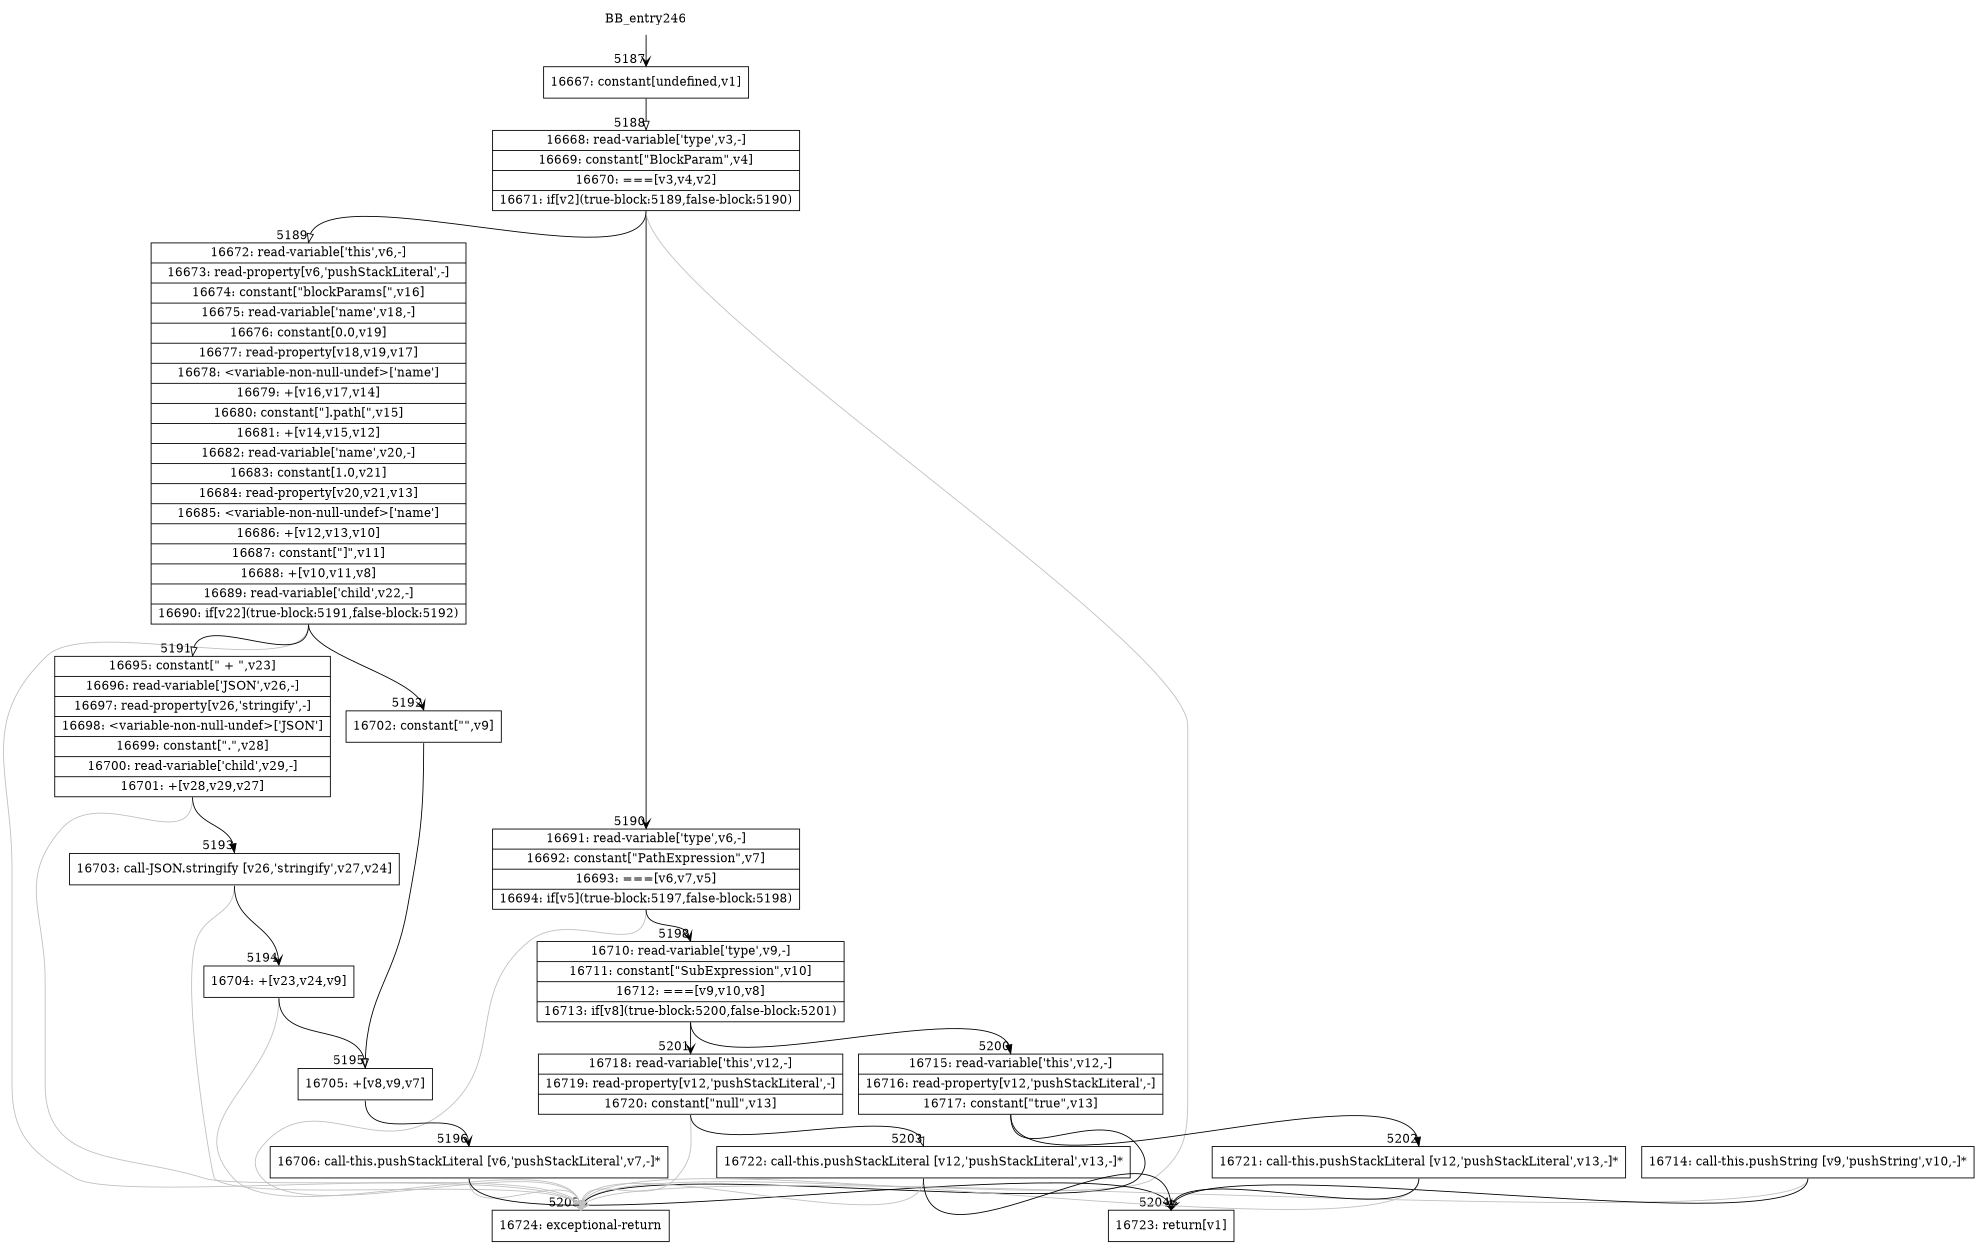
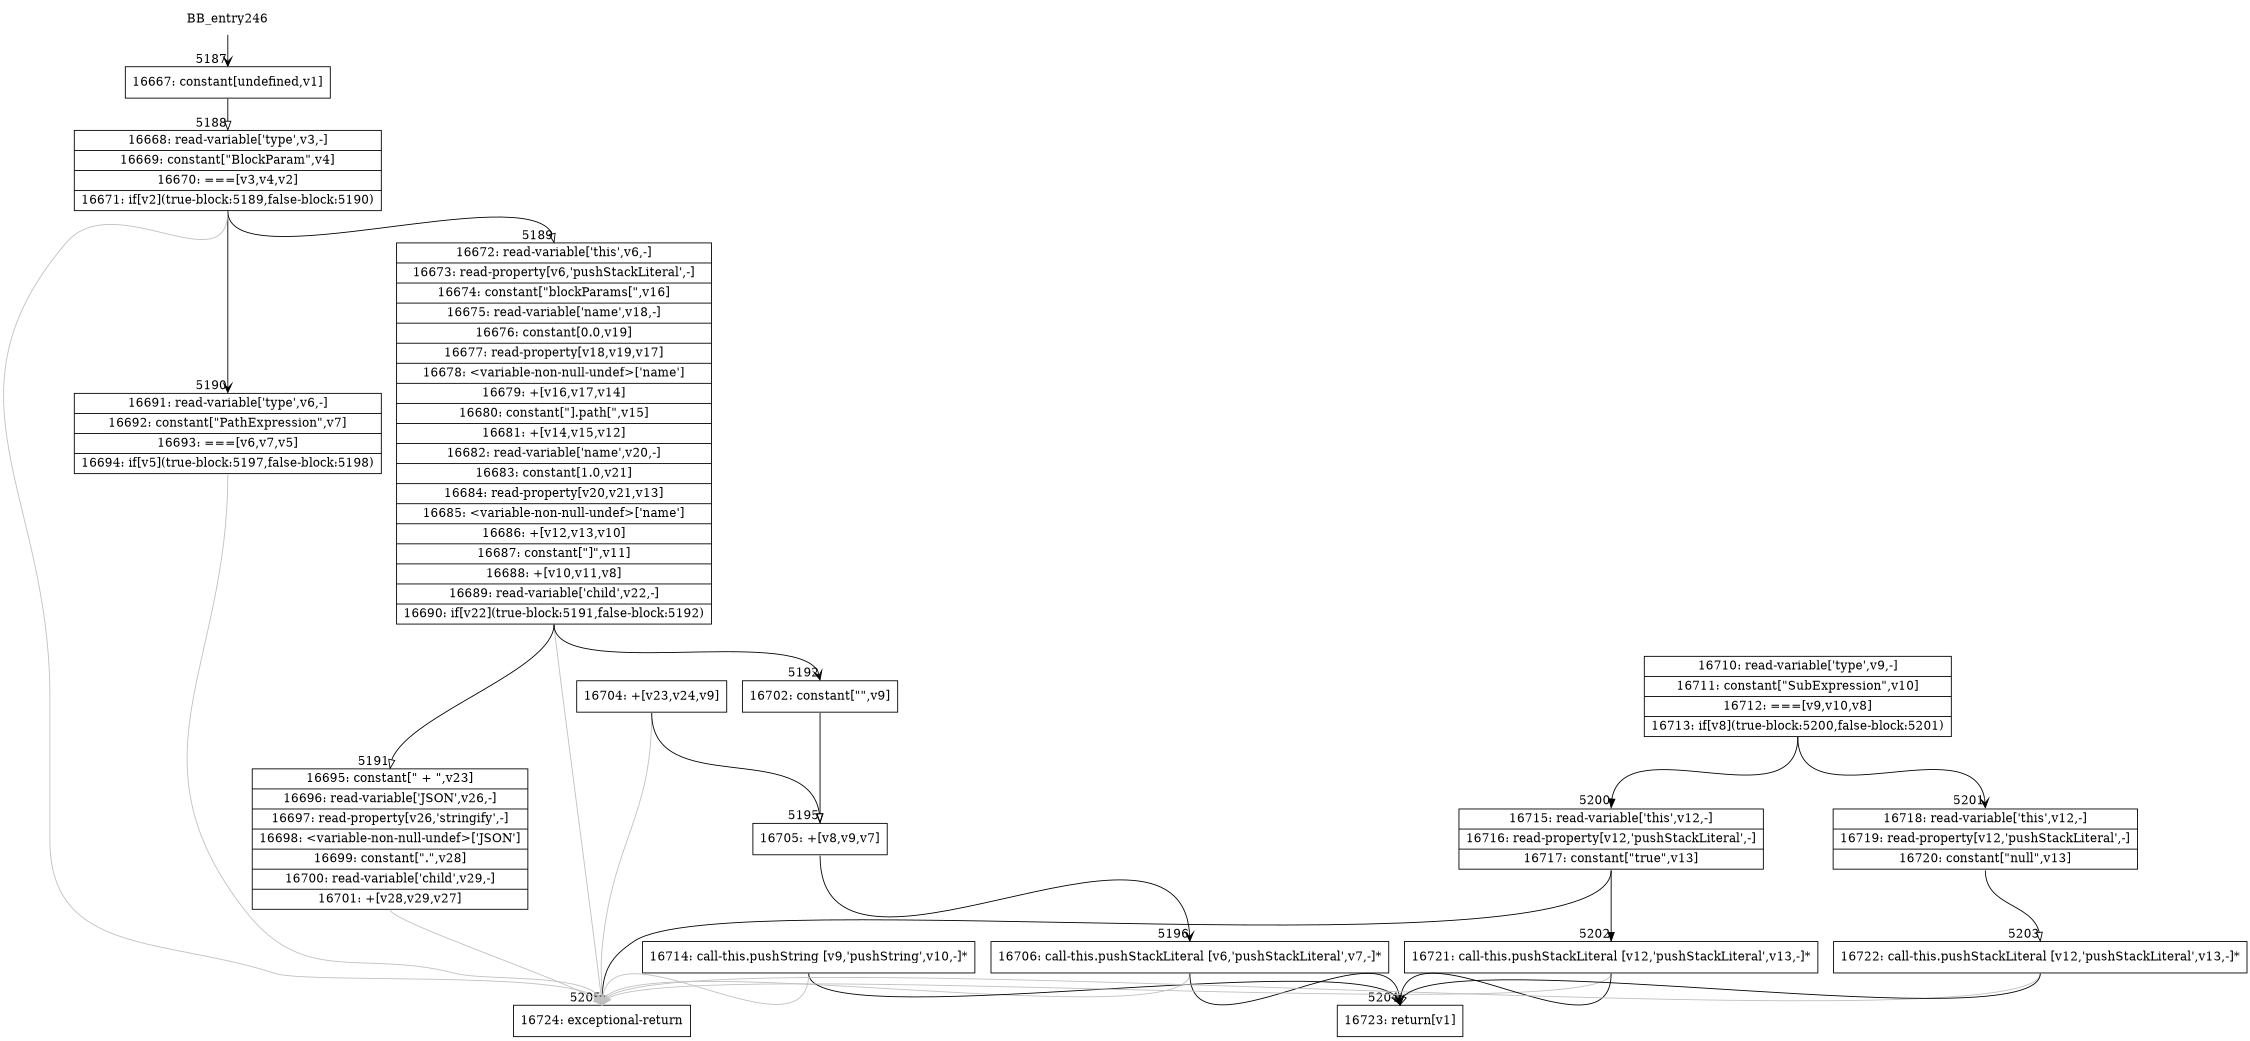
(234, 869) -> none
(664, 925) -> none
(678, 1175) -> none
